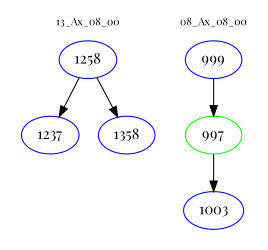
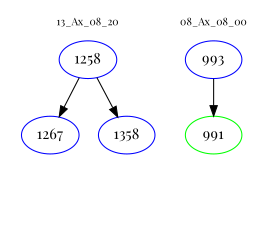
(88, 23) -> (88, 23)
(214, 60) -> (214, 60)
(50, 135) -> (50, 135)
(214, 135) -> (214, 135)
(214, 210) -> none
